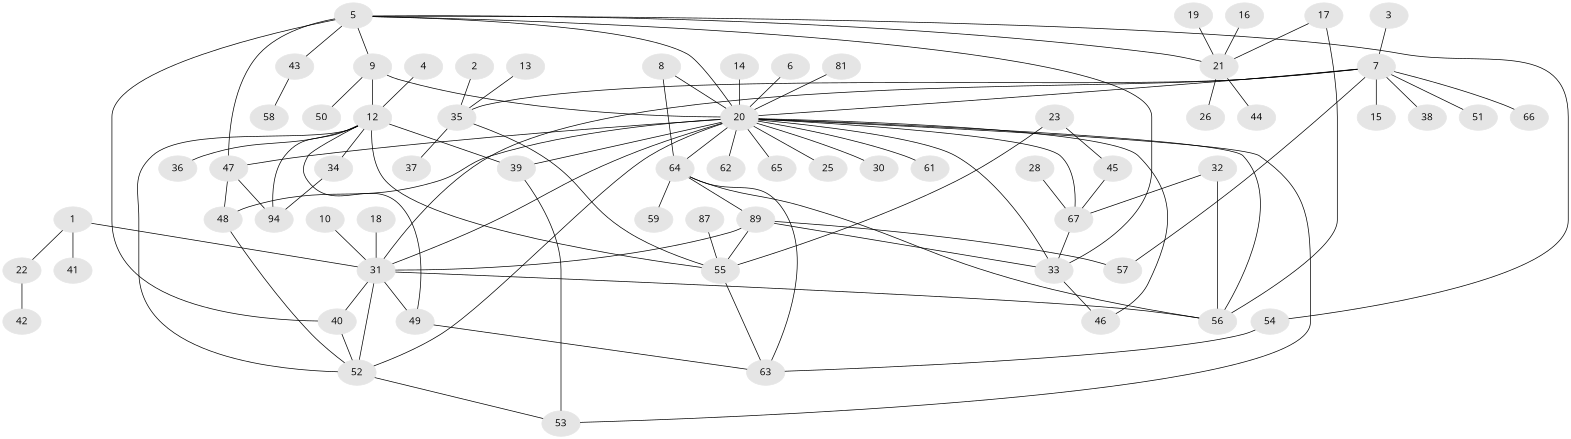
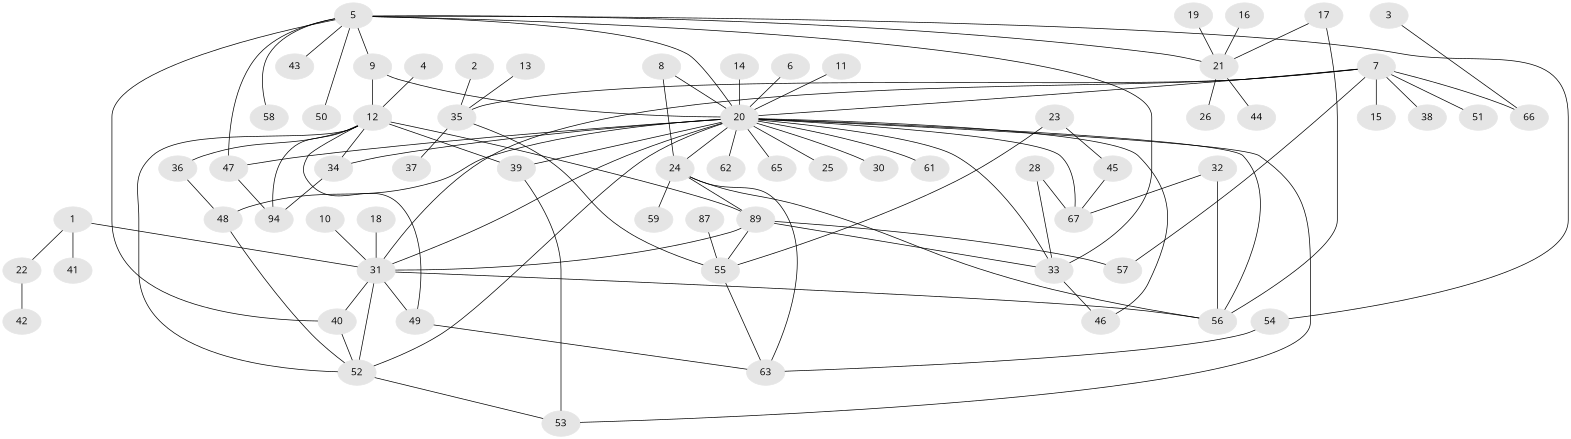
(1383, 41) -> (1459, 67)
(842, 67) -> (842, 67)
(282, 92) -> (275, 47)
(347, 92) -> (338, 67)
none -> (443, 147)
(675, 169) -> (675, 169)
(226, 194) -> (200, 194)
(513, 233) -> (567, 162)
(1064, 245) -> (1044, 220)
